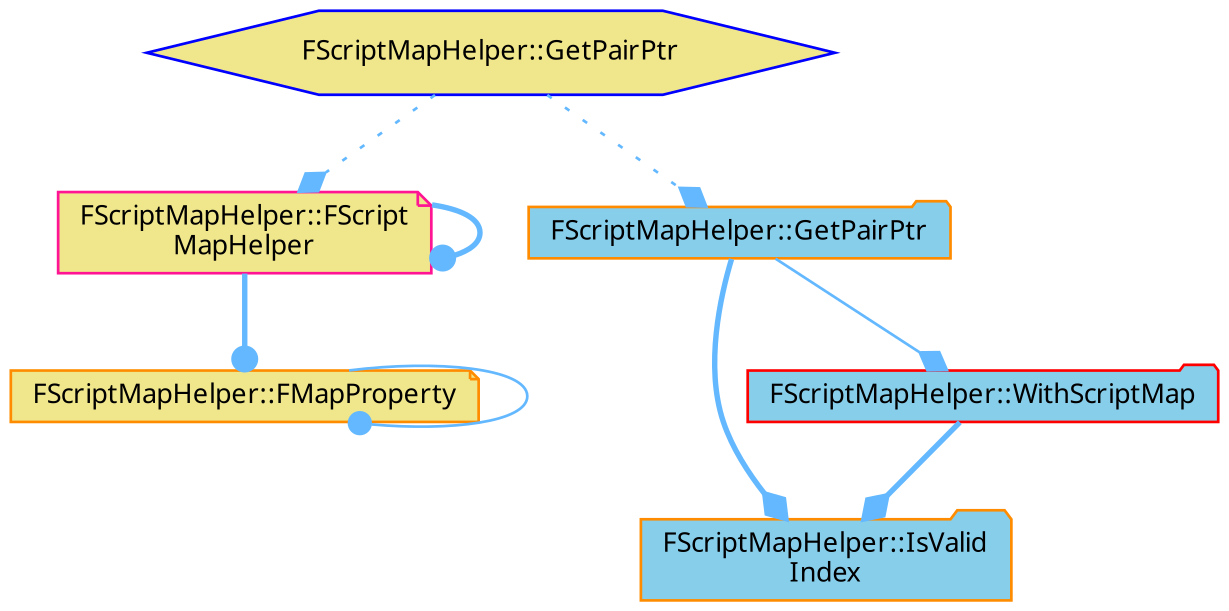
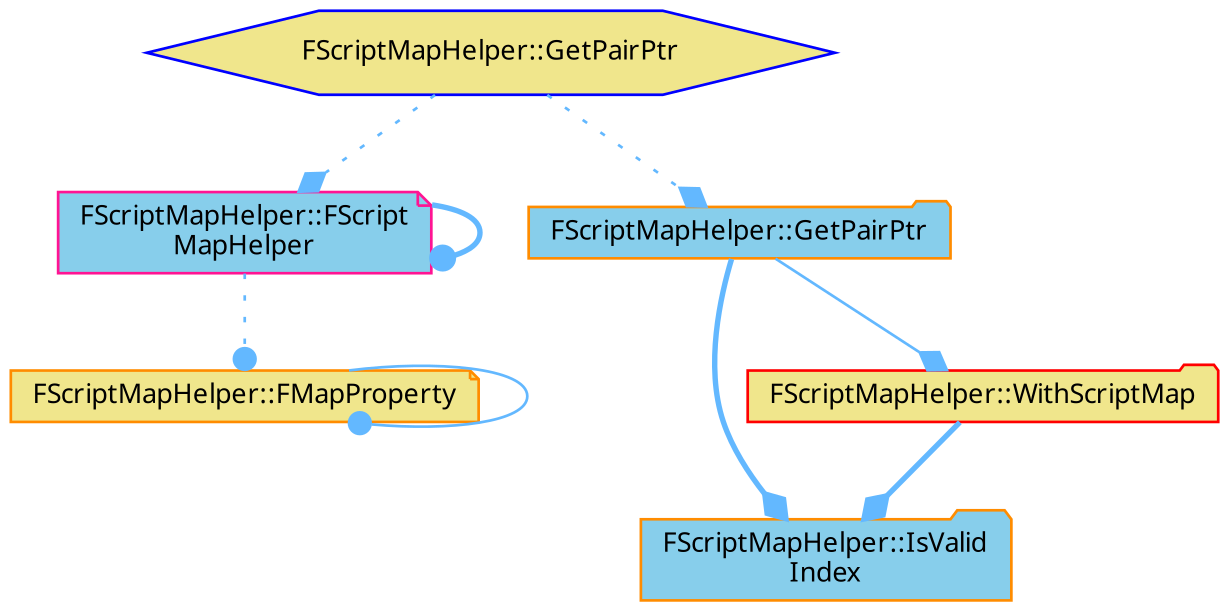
(245, 233) -> (245, 233)
(245, 311) -> (245, 311)
(983, 396) -> (983, 396)
